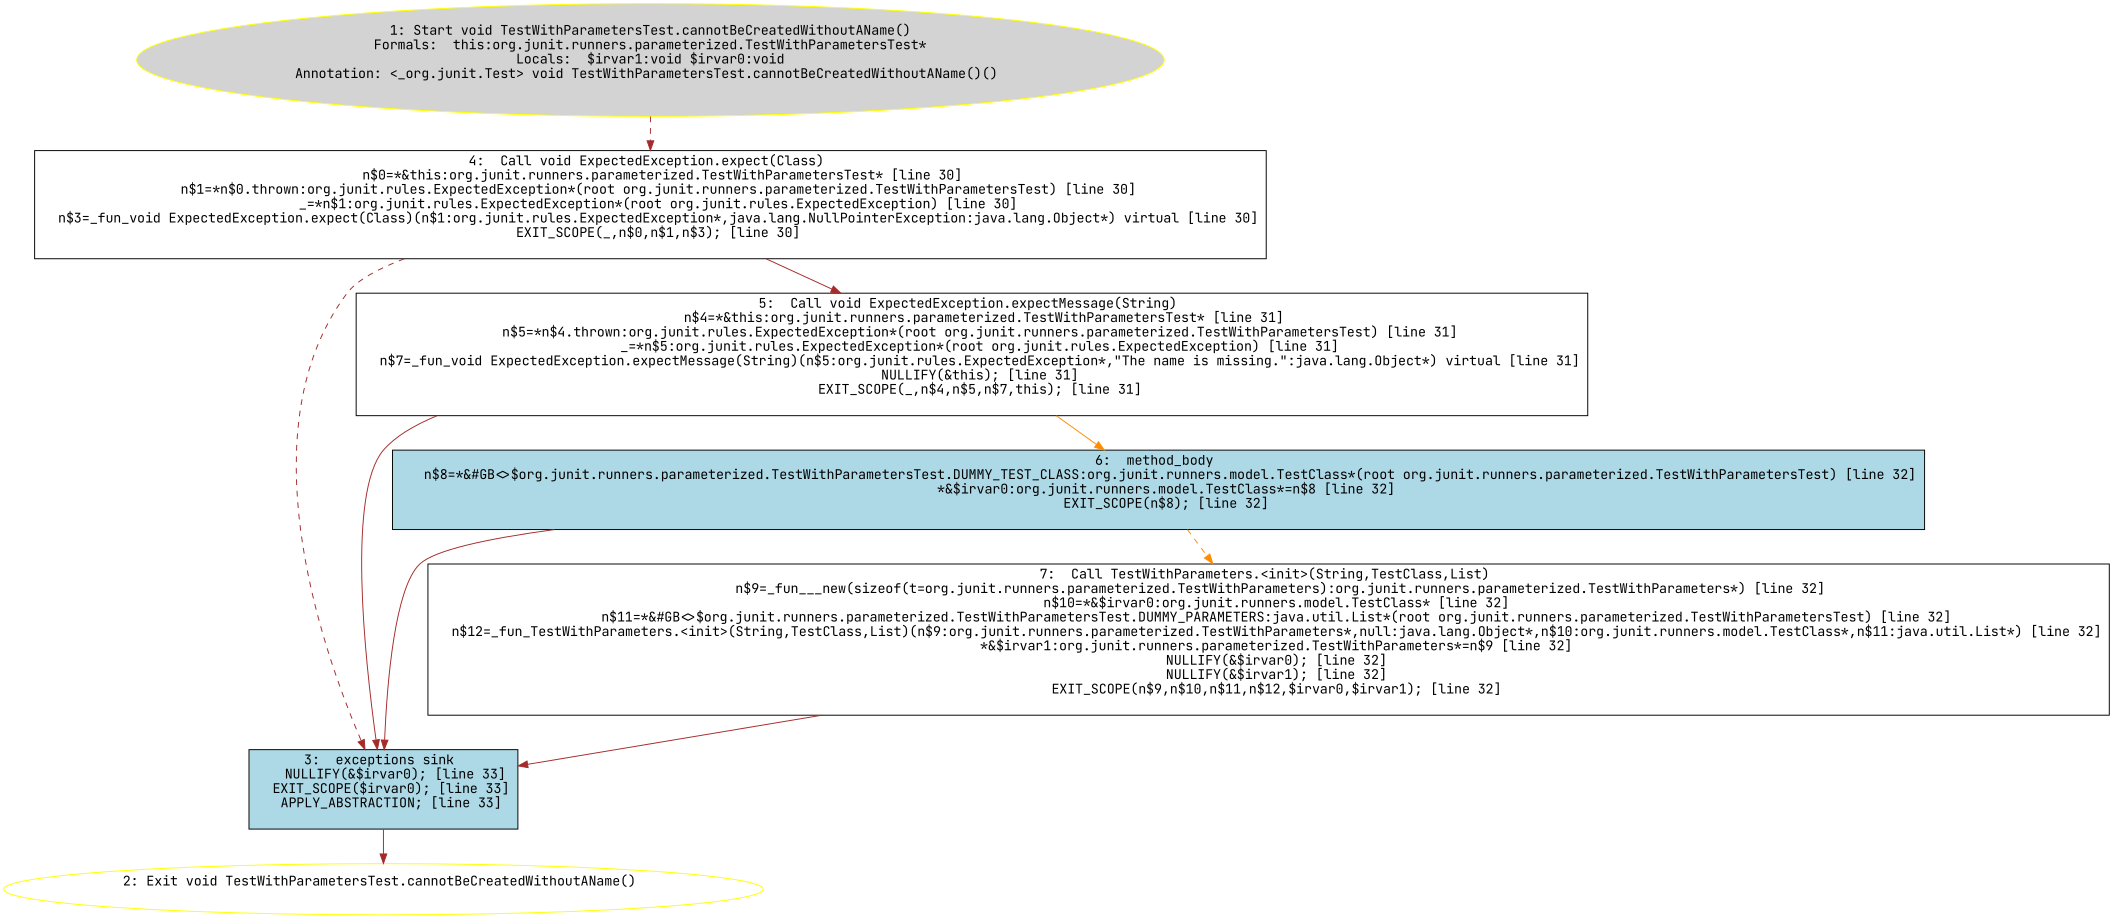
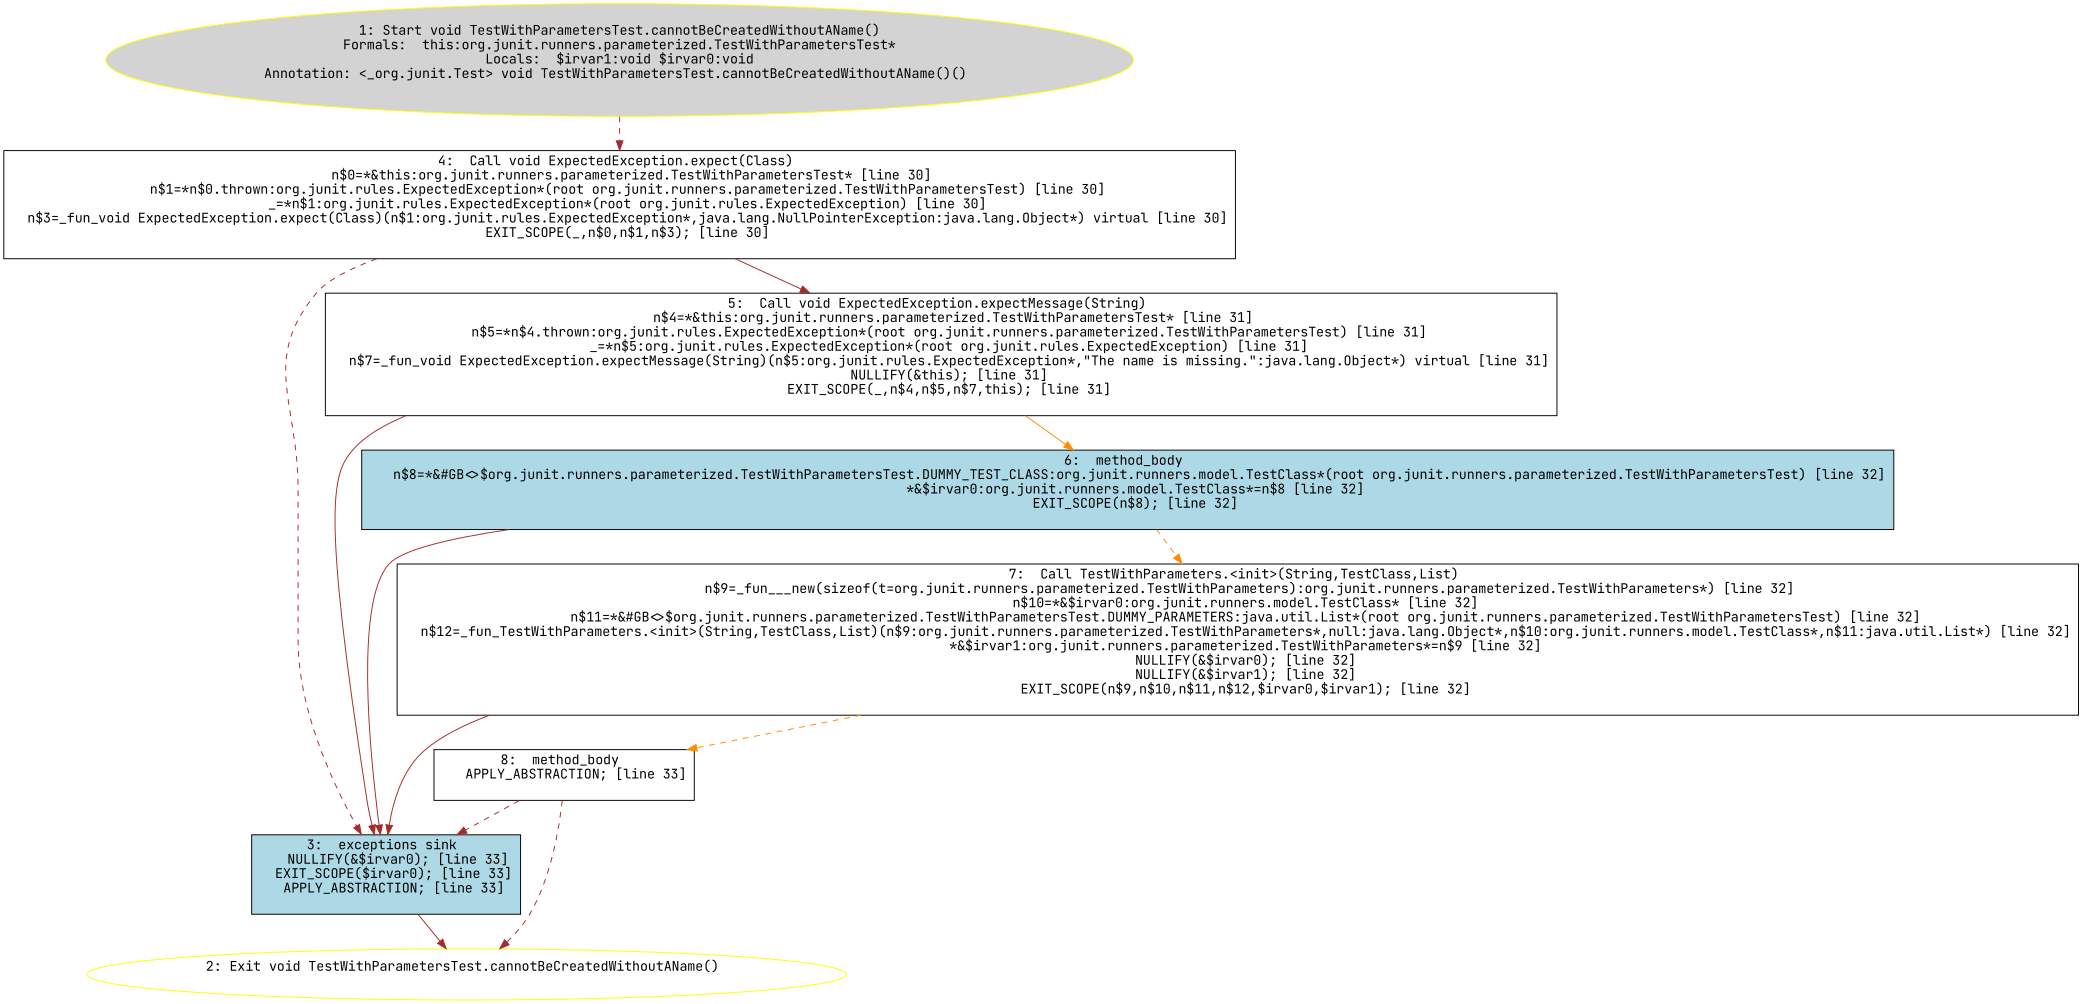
none -> (564, 775)
